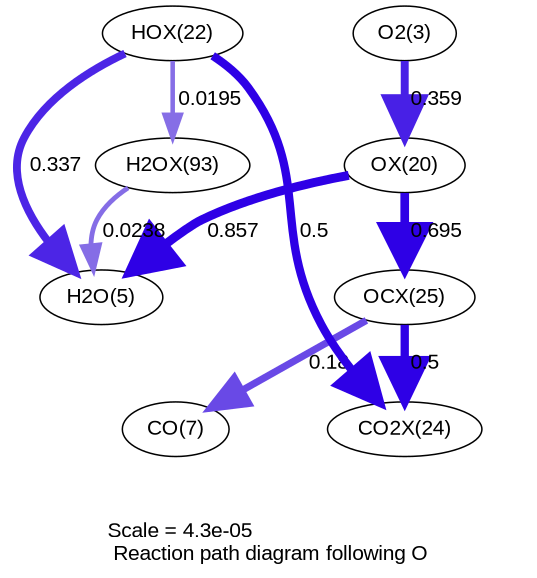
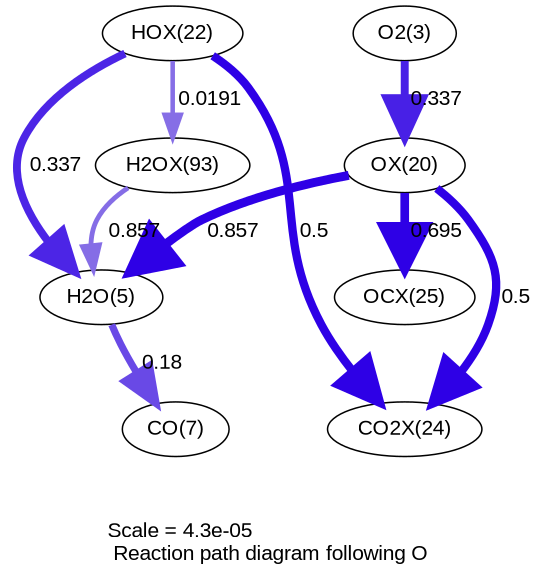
(208, 99) -> (208, 99)
(434, 99) -> (434, 99)
(132, 231) -> (132, 231)
(405, 342) -> (495, 275)
(304, 355) -> (123, 349)
